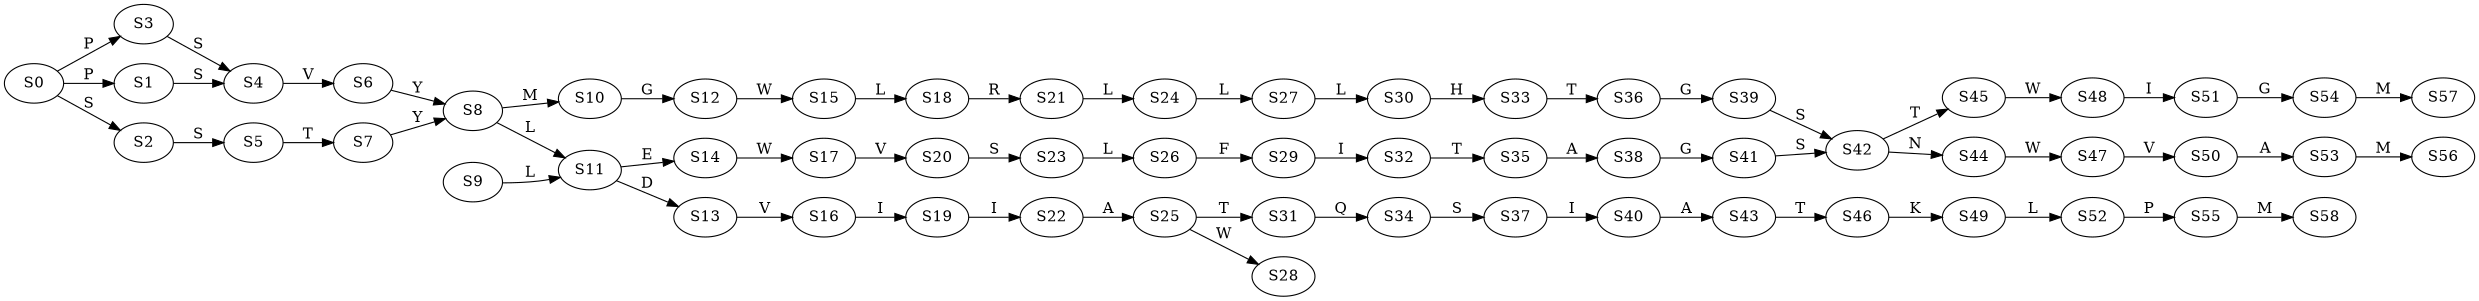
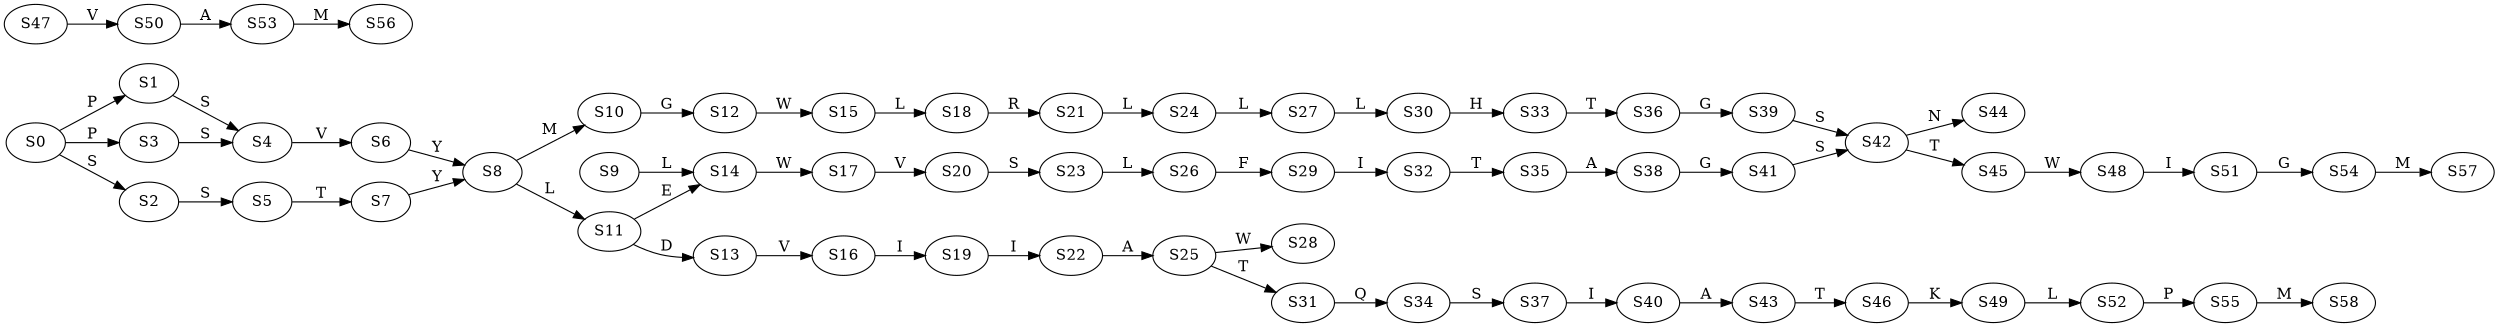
(2027, 157) -> none
(526, 182) -> (661, 172)
